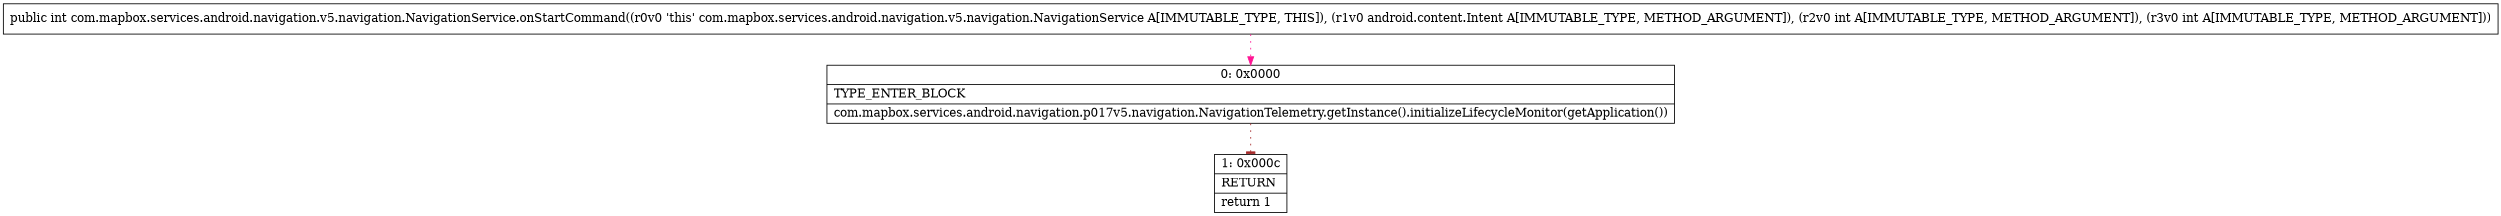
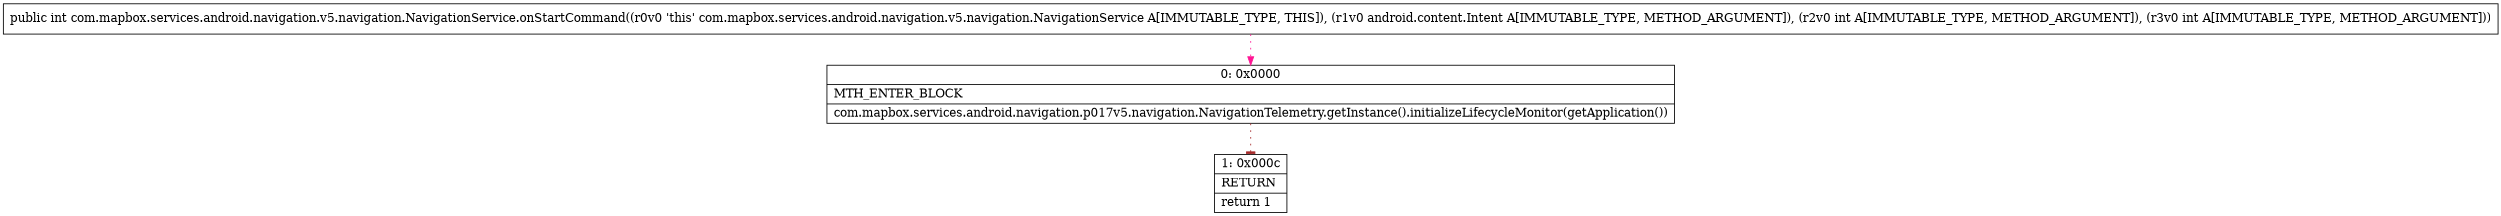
(900, 94) -> (898, 94)
